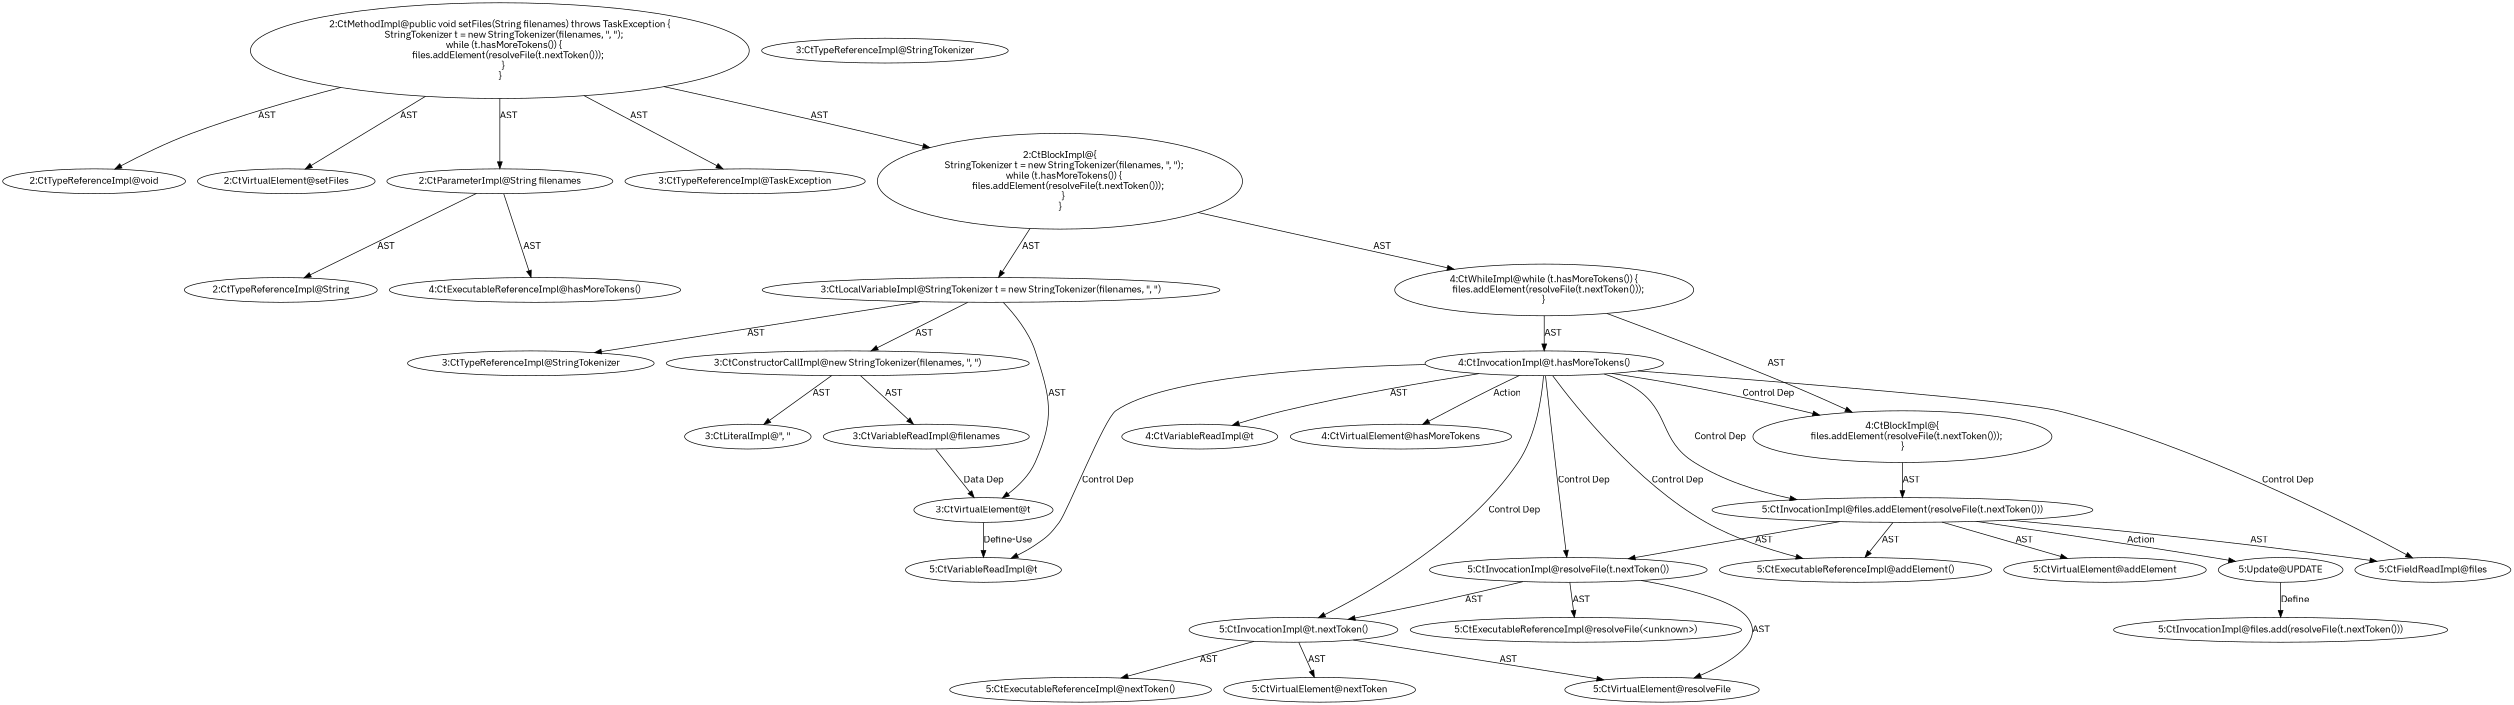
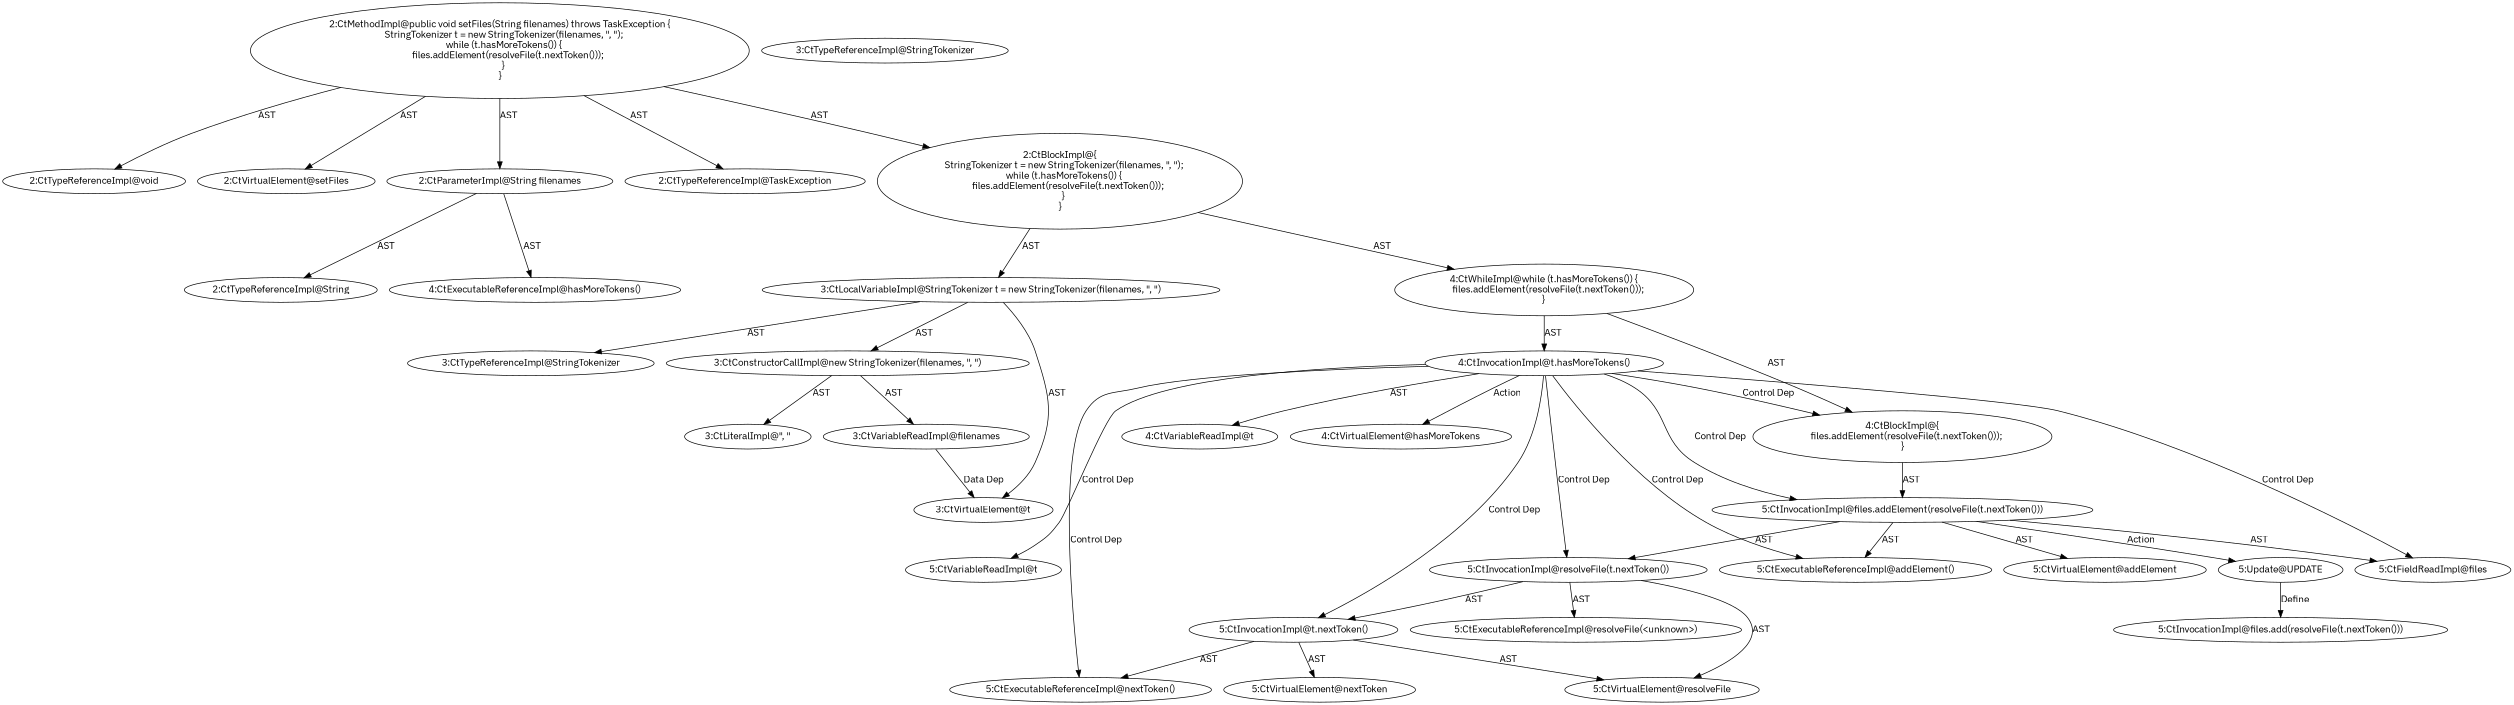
(745, 181) -> (745, 181)
none -> (1124, 391)
(983, 536) -> none
